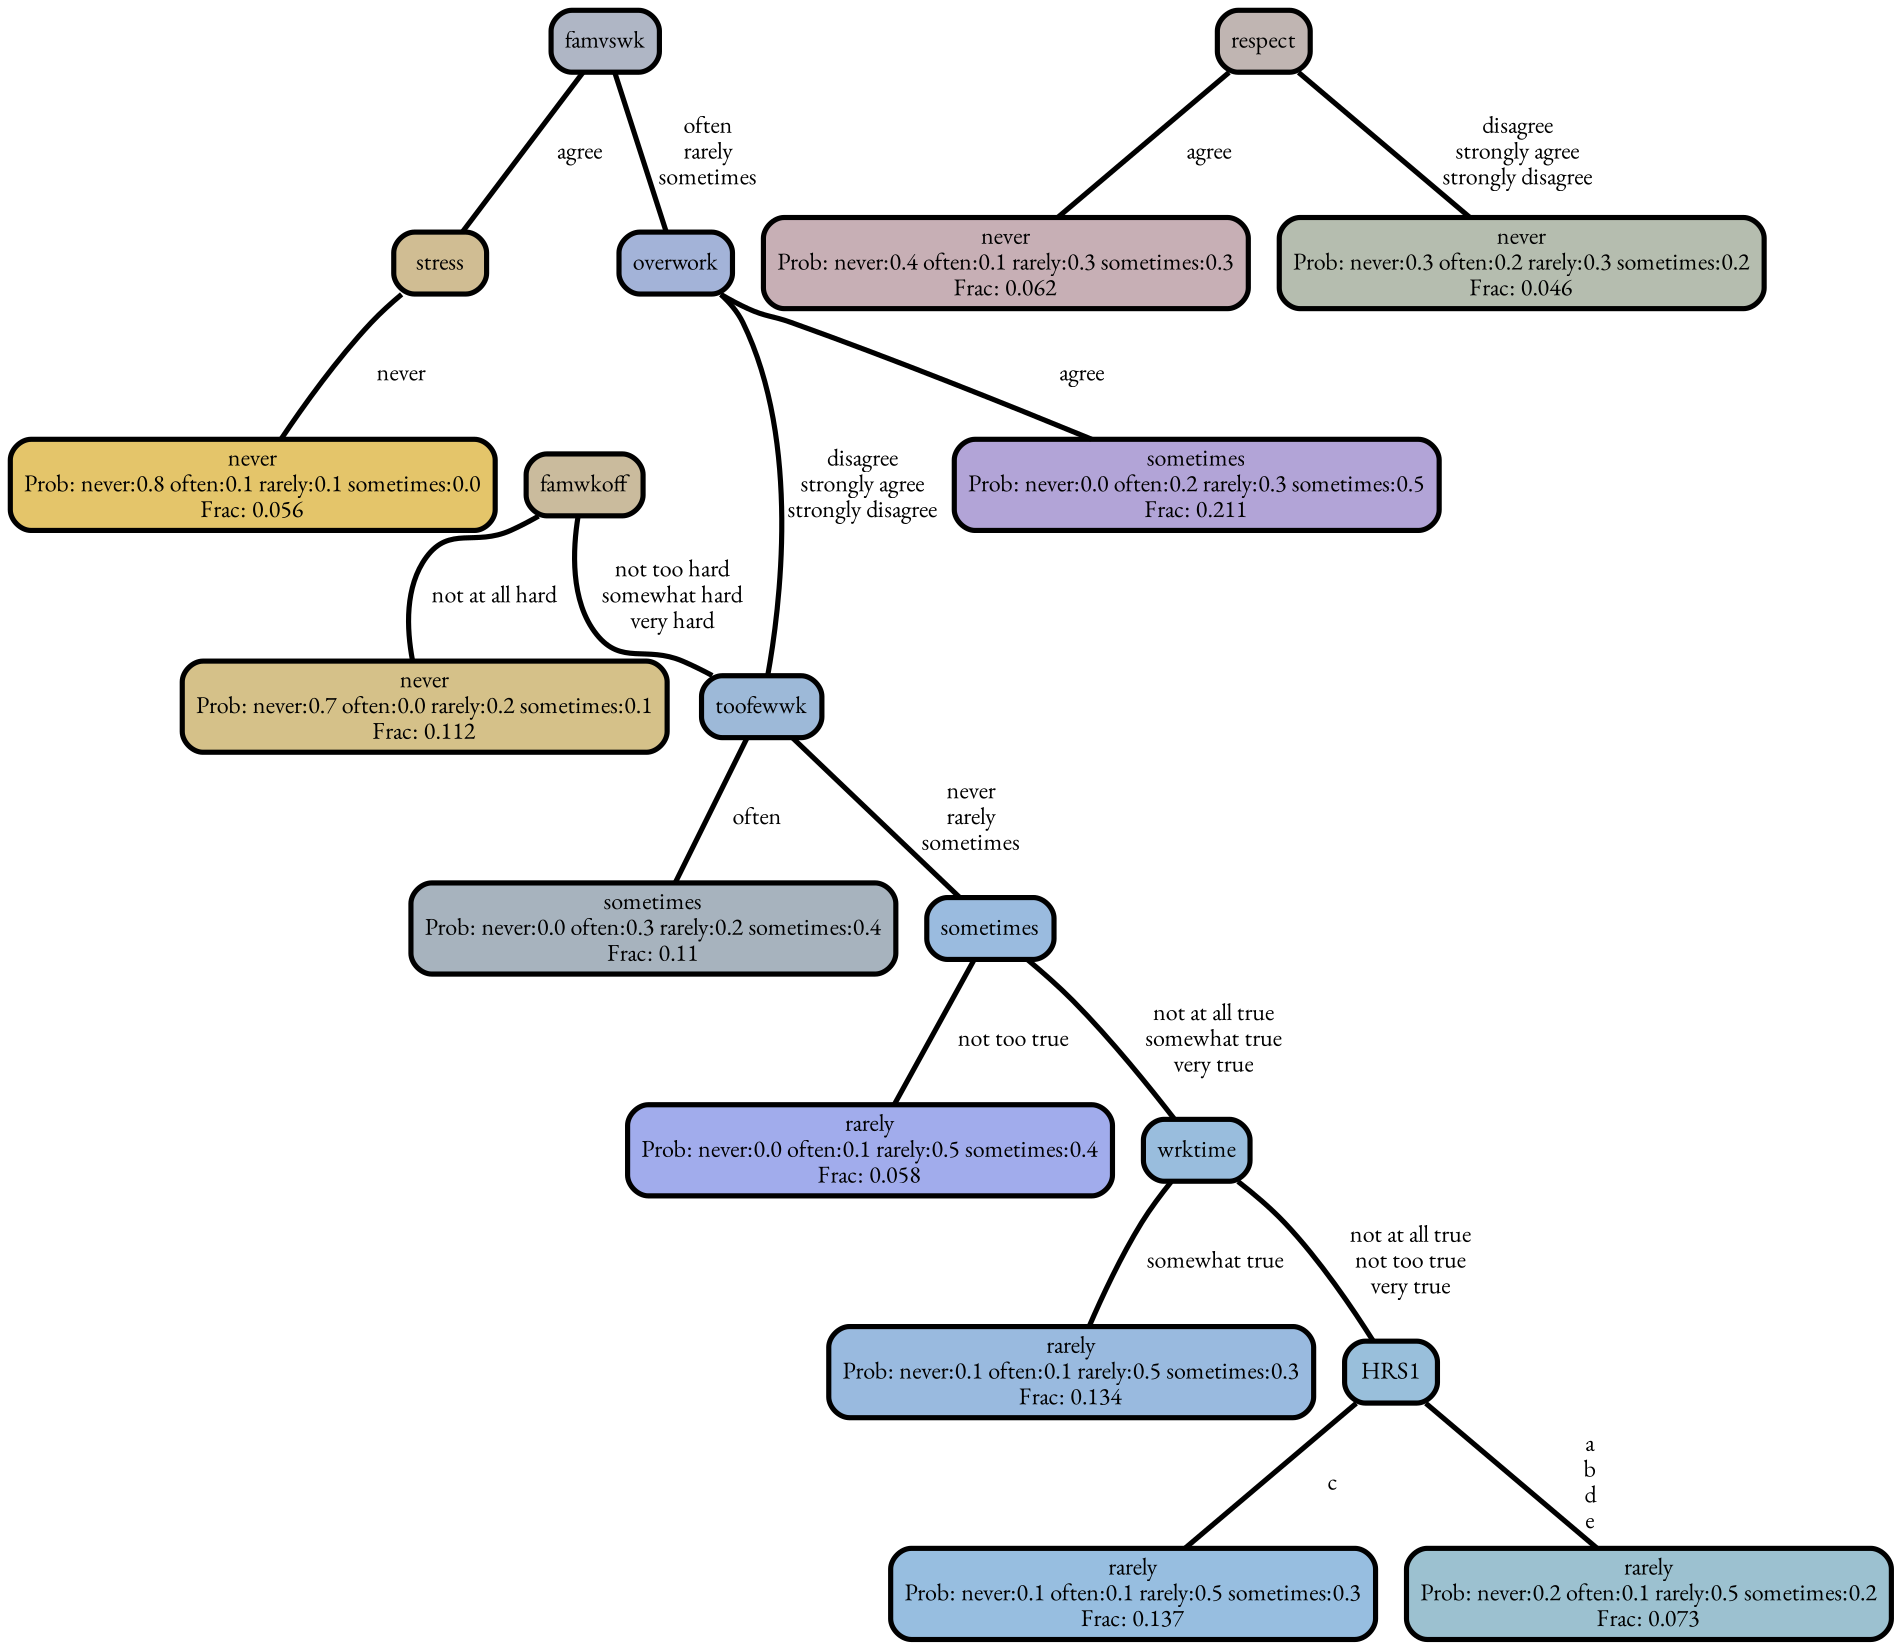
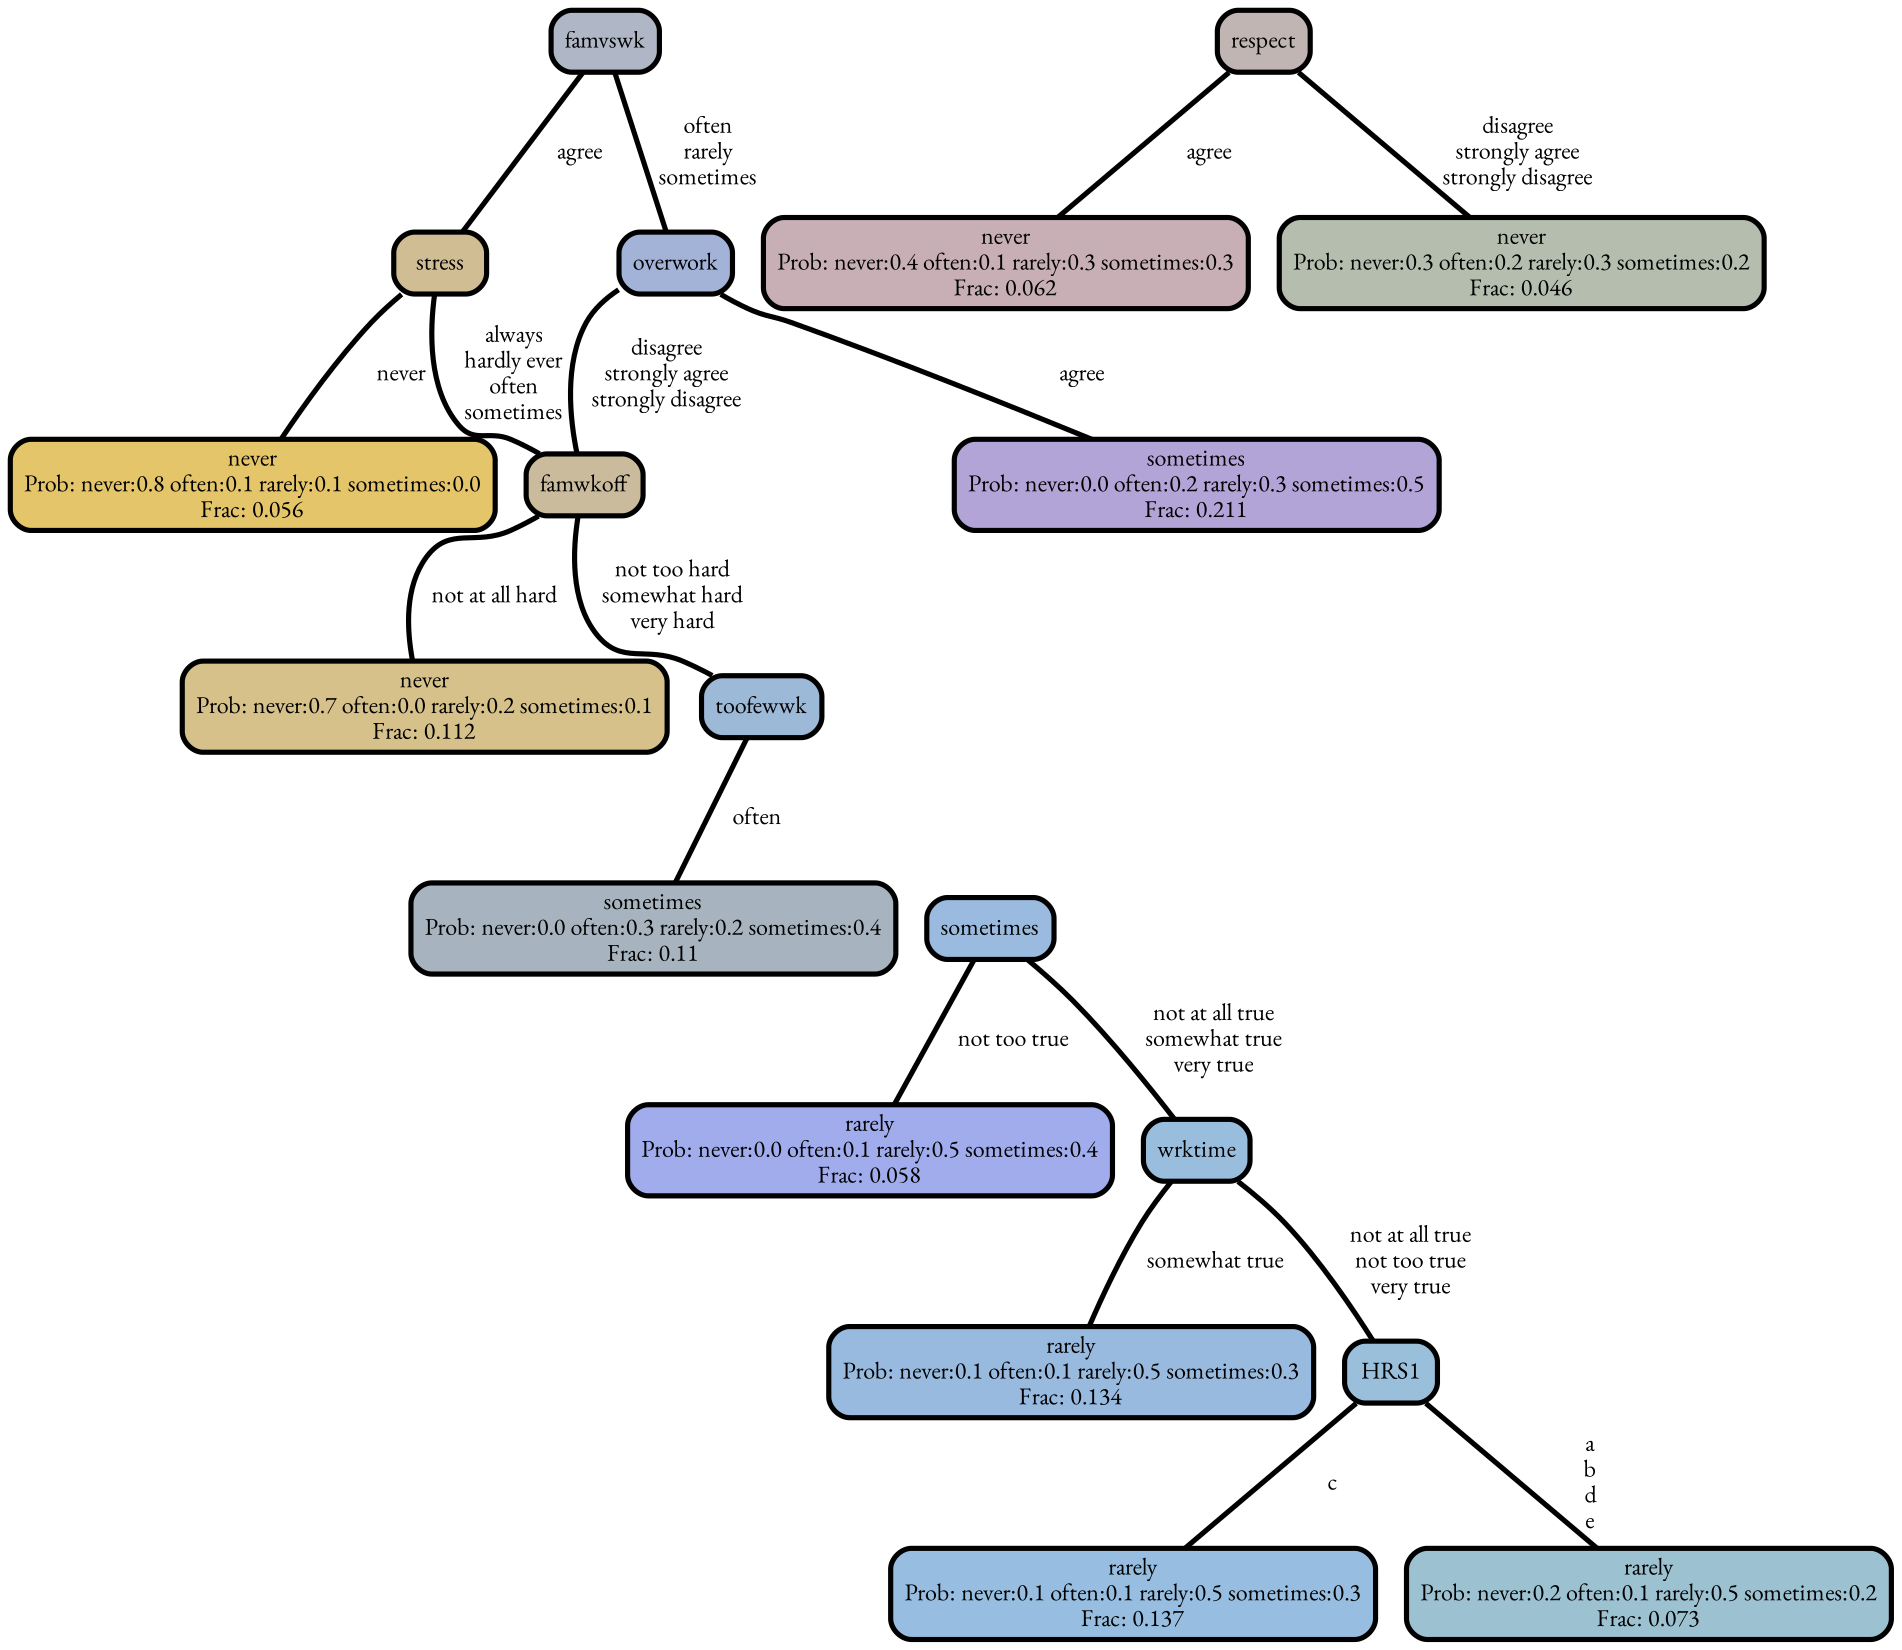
none -> (446, 404)
(780, 479) -> (573, 364)
(876, 817) -> none
